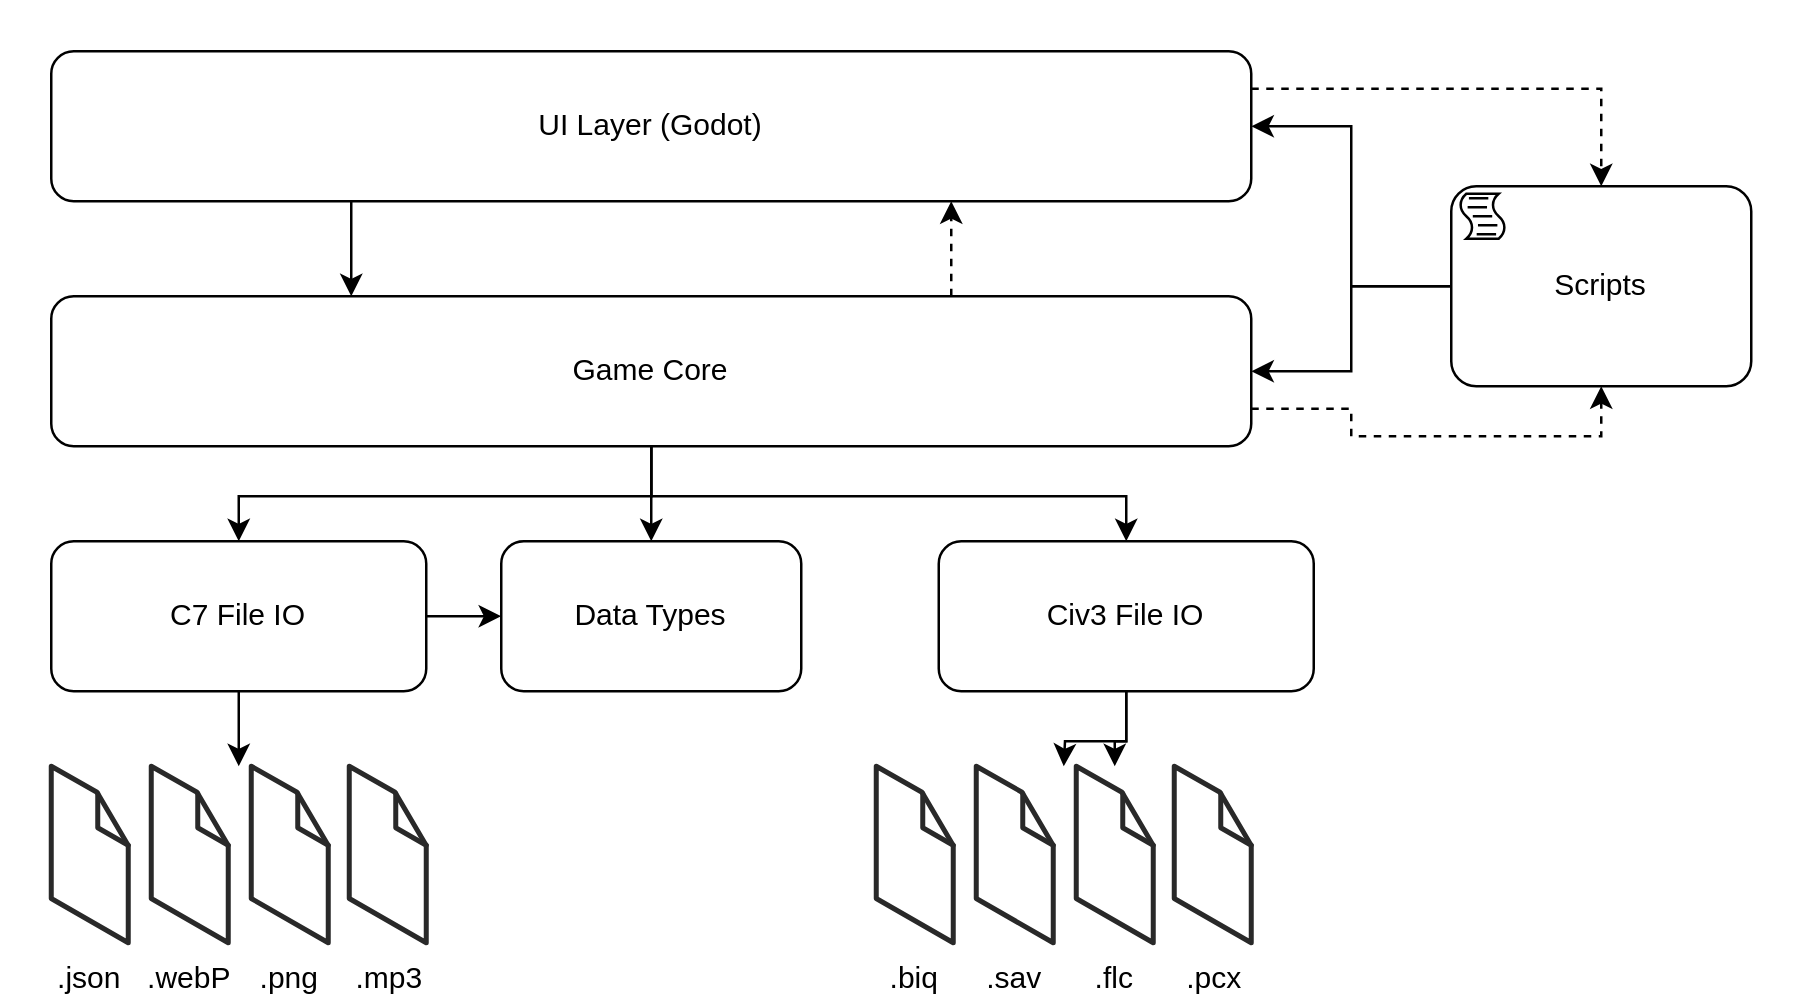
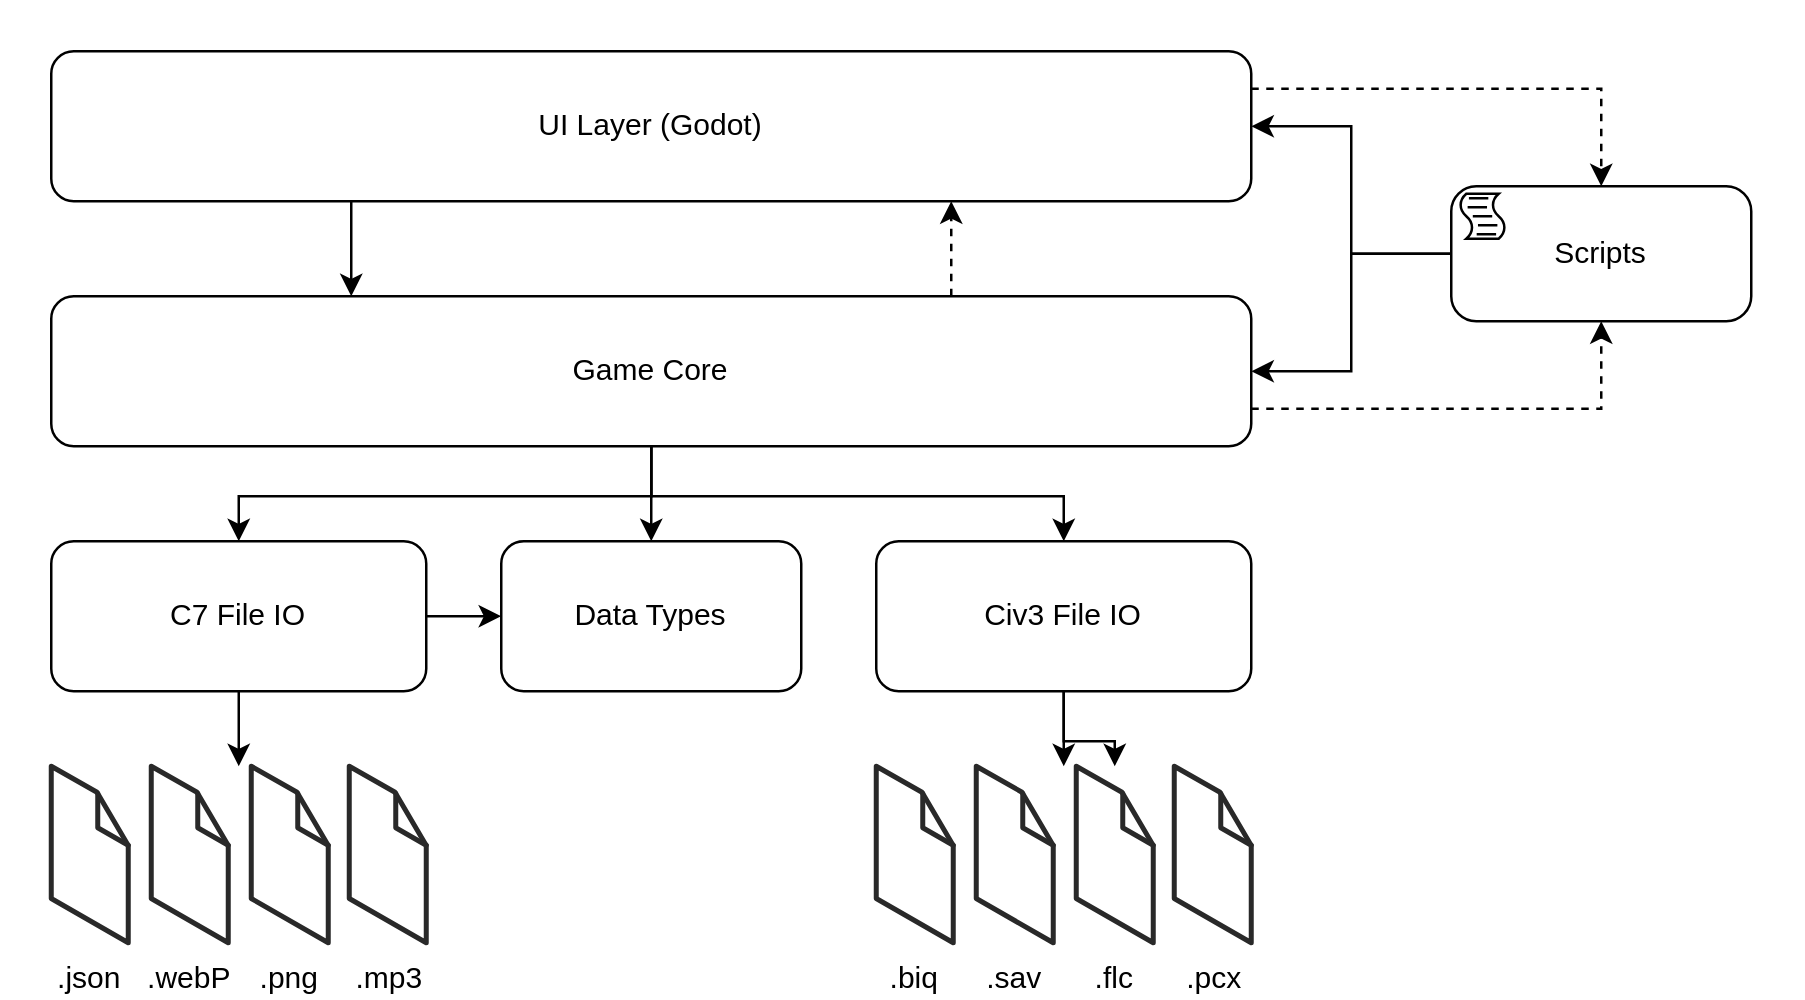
(1601, 286) -> (1601, 254)
(1126, 616) -> (1064, 616)
